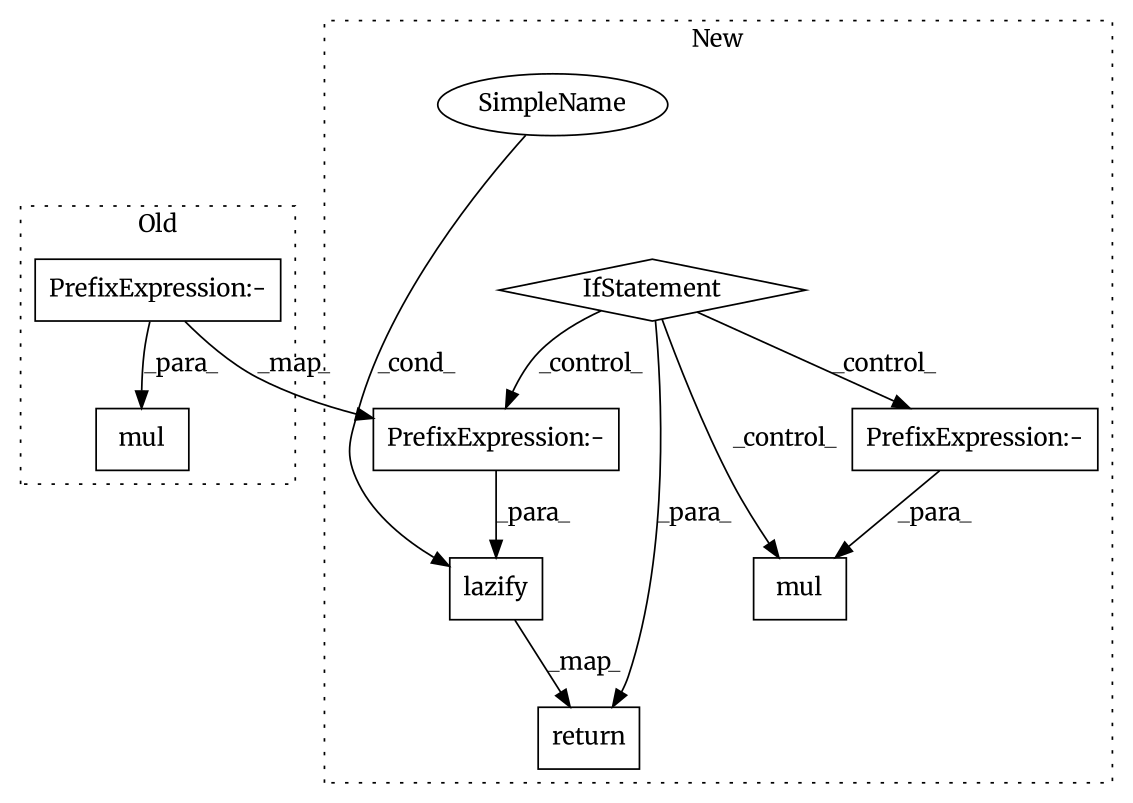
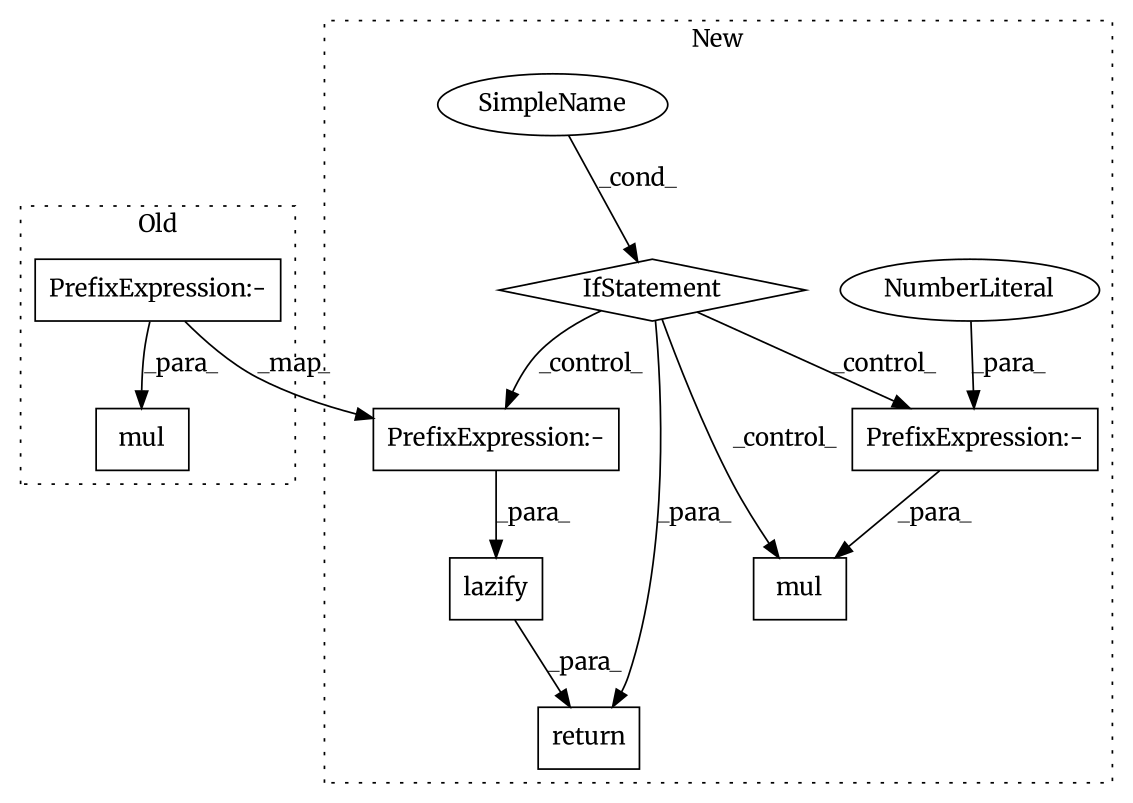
none -> (970, 290)
(384, 344) -> (599, 191)
(585, 663) -> (585, 663)
